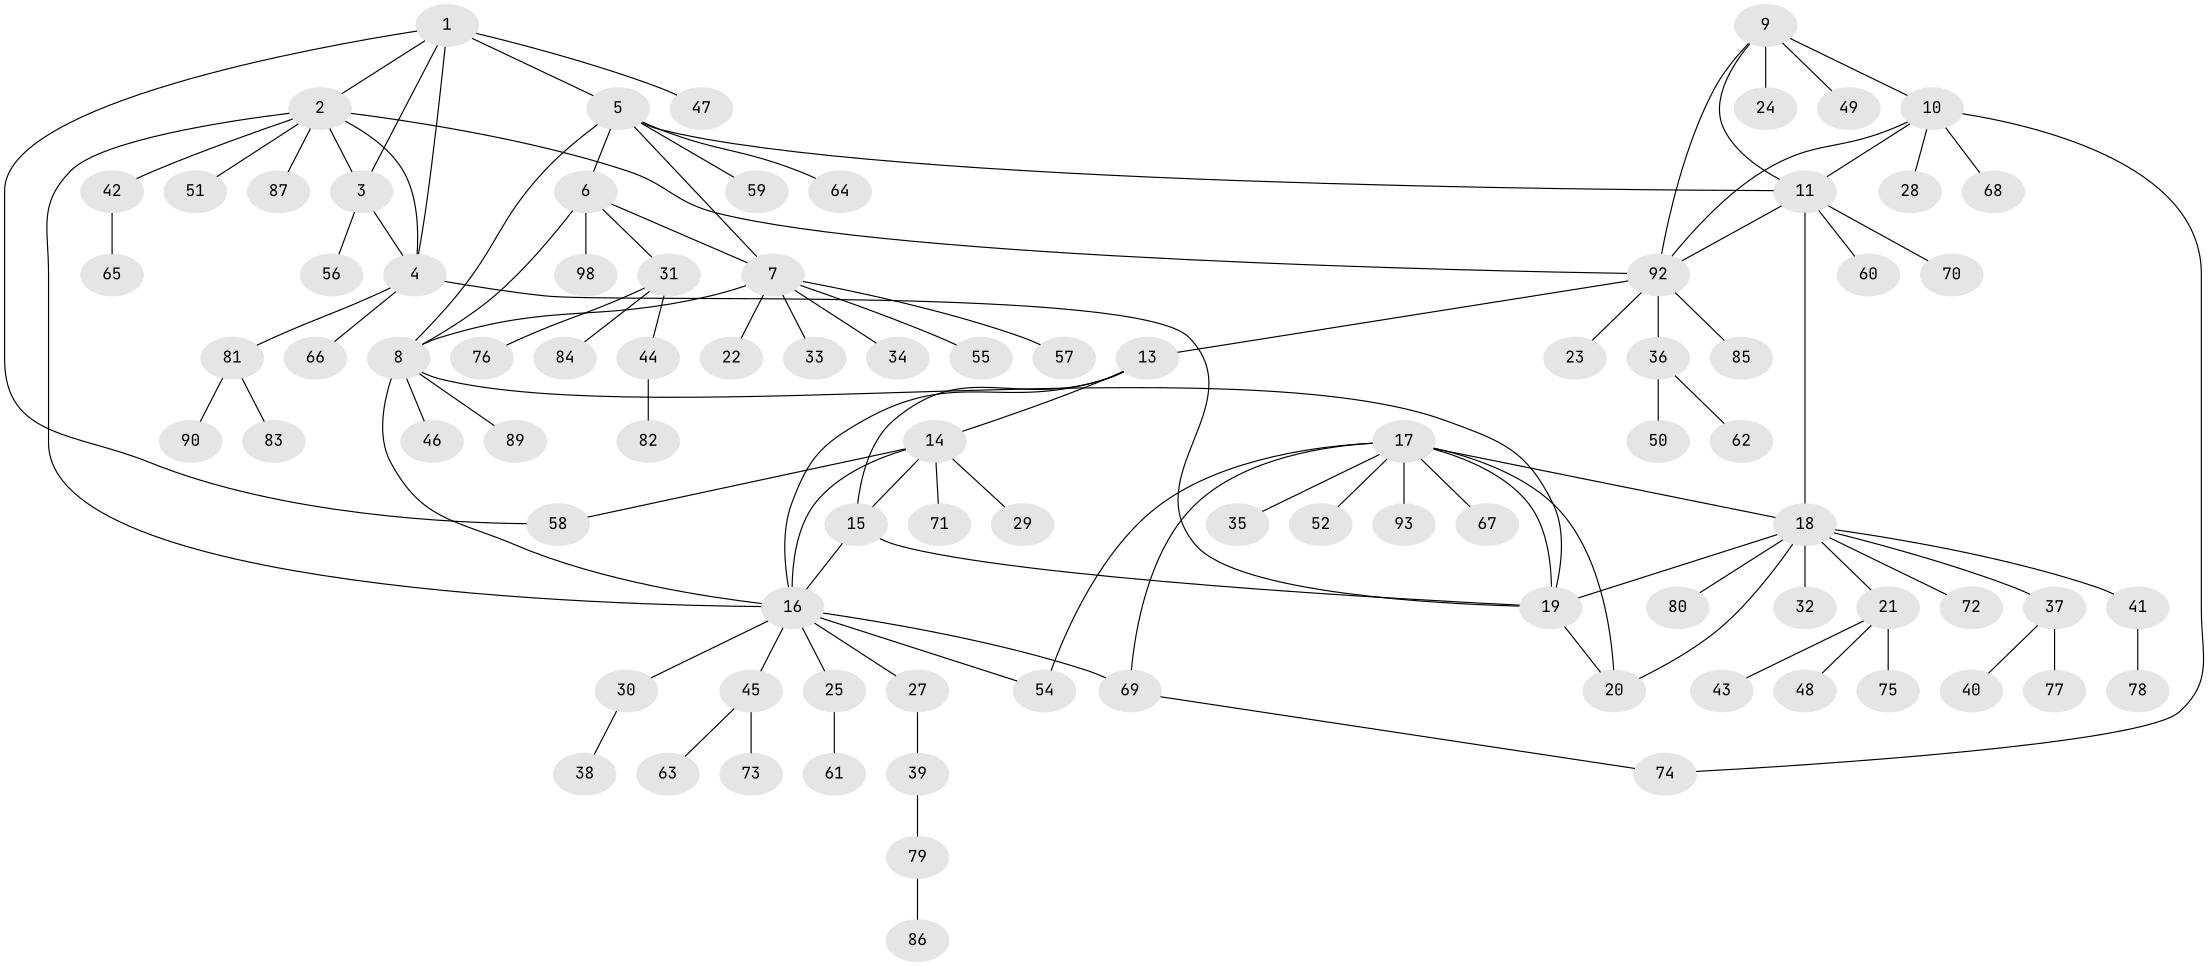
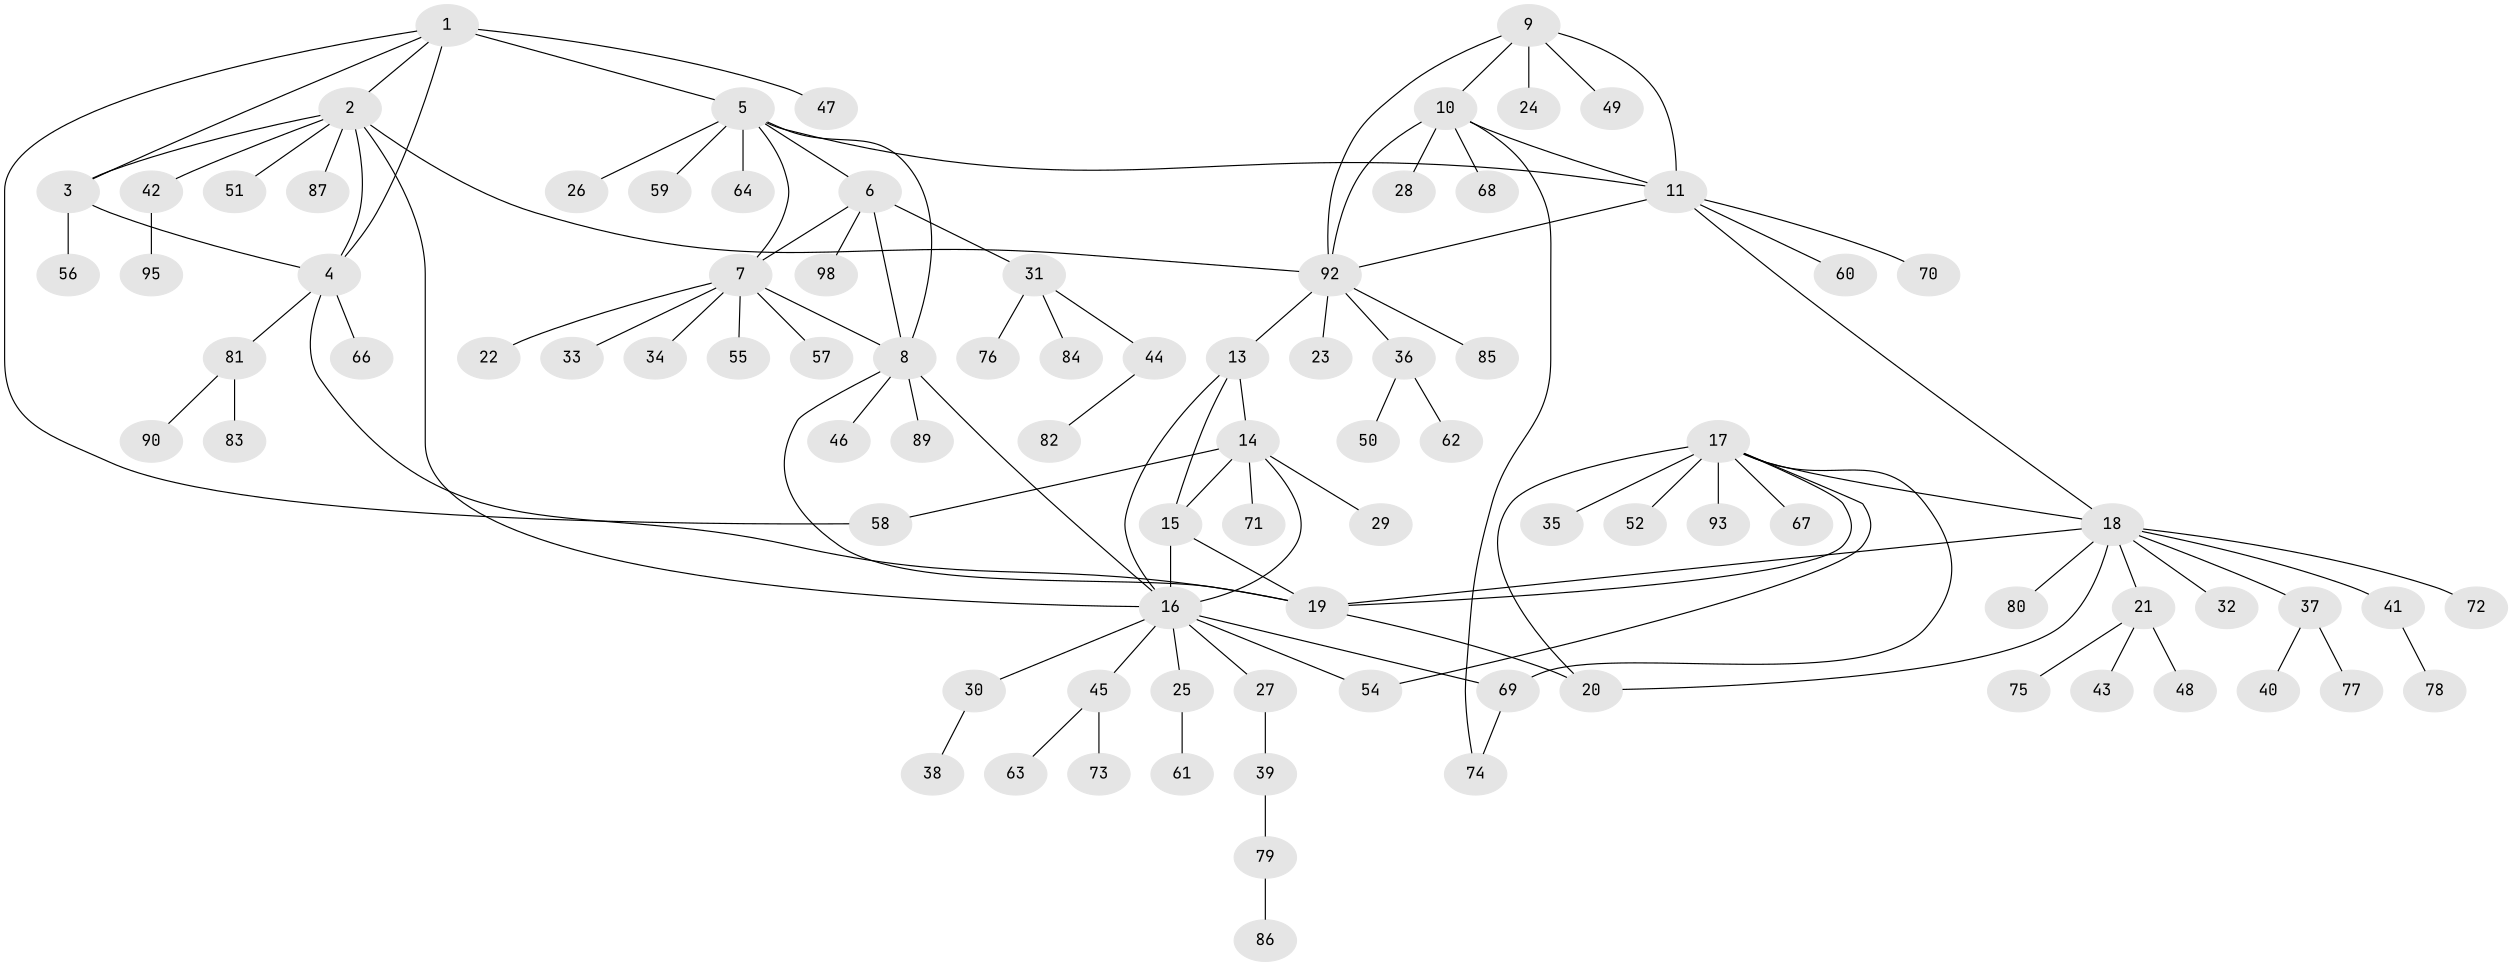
none -> (577, 192)
(112, 275) -> (151, 275)
